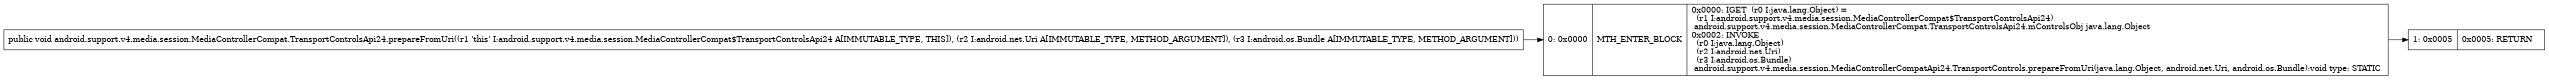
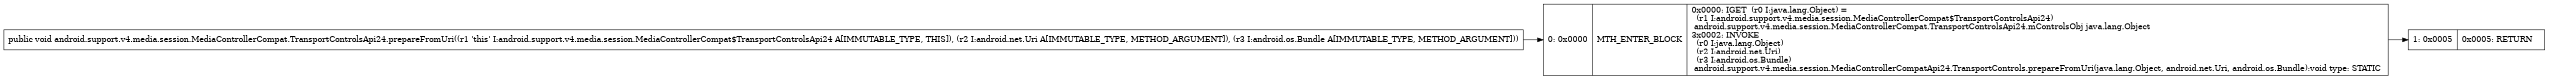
(1728, 35) -> (1728, 35)
